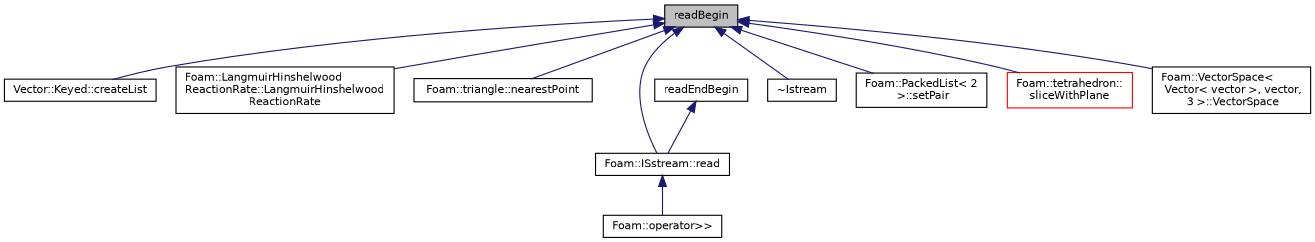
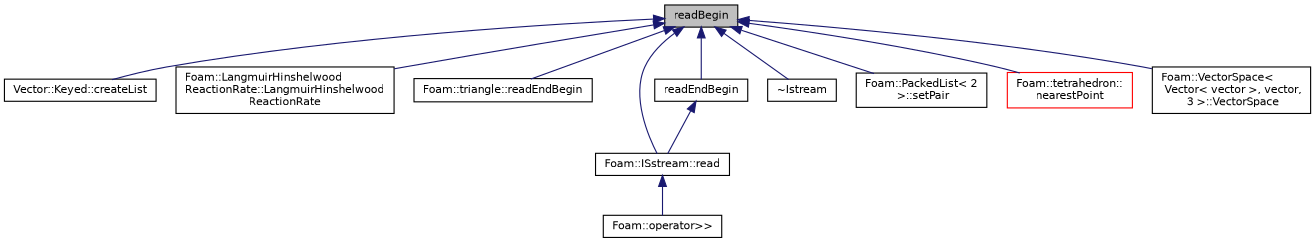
none -> (701, 59)
(503, 90) -> (503, 90)
(1070, 90) -> (1070, 90)
